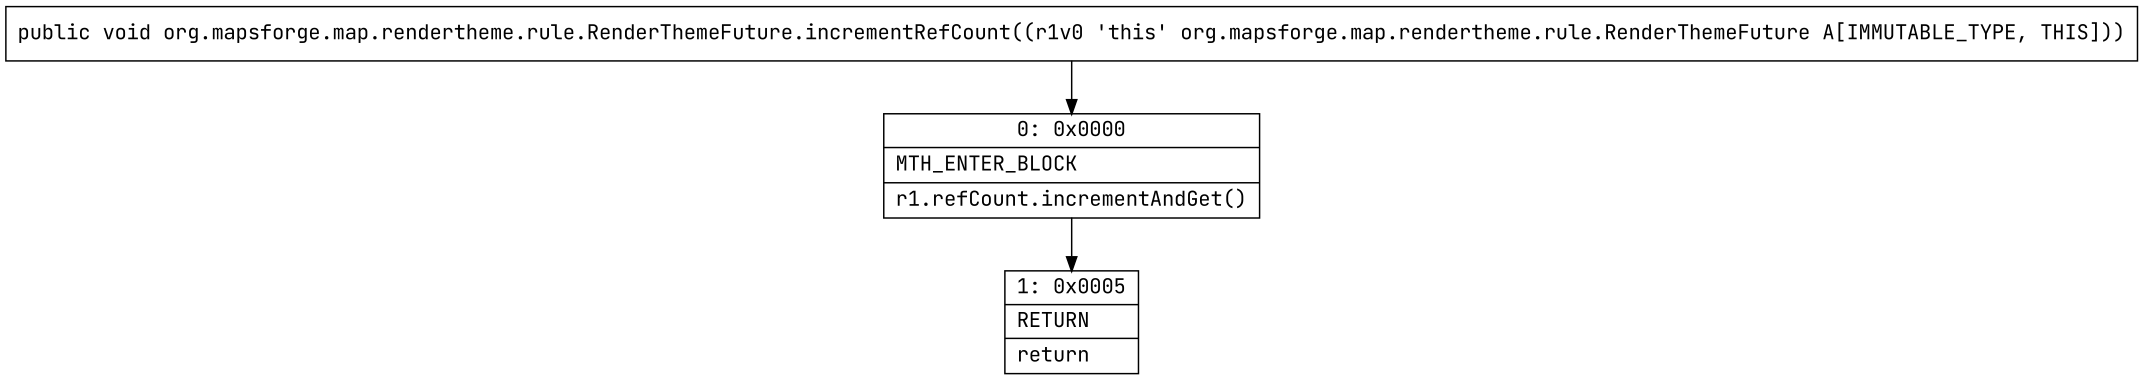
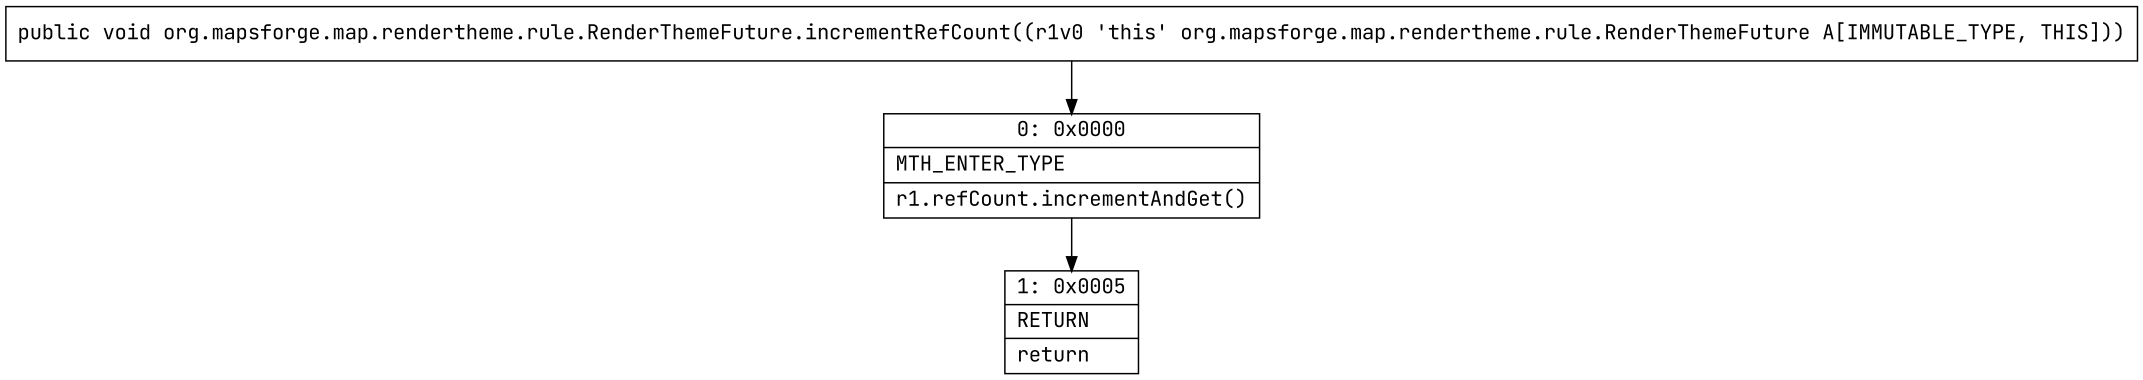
(987, 164) -> (981, 164)
